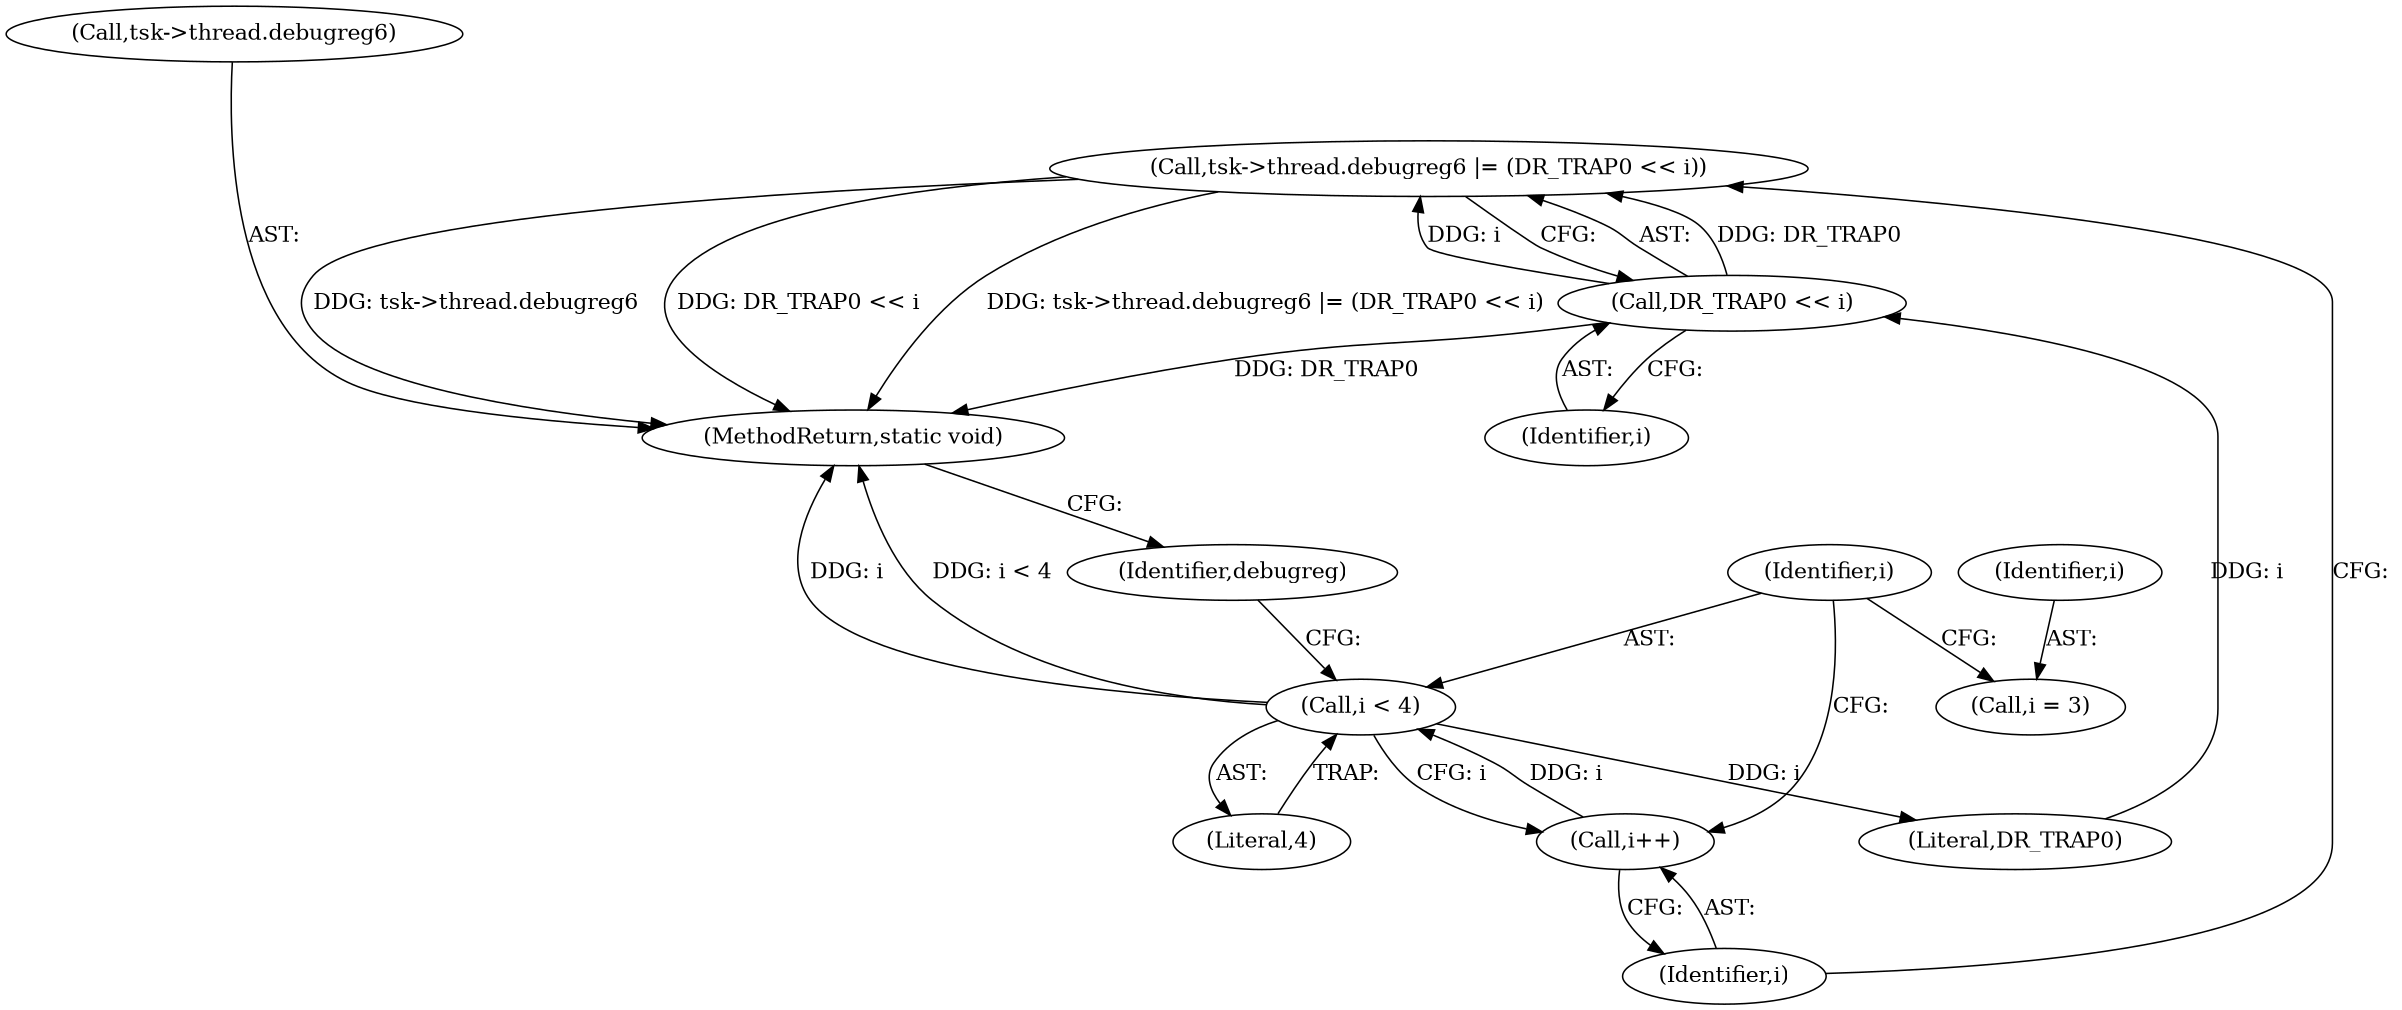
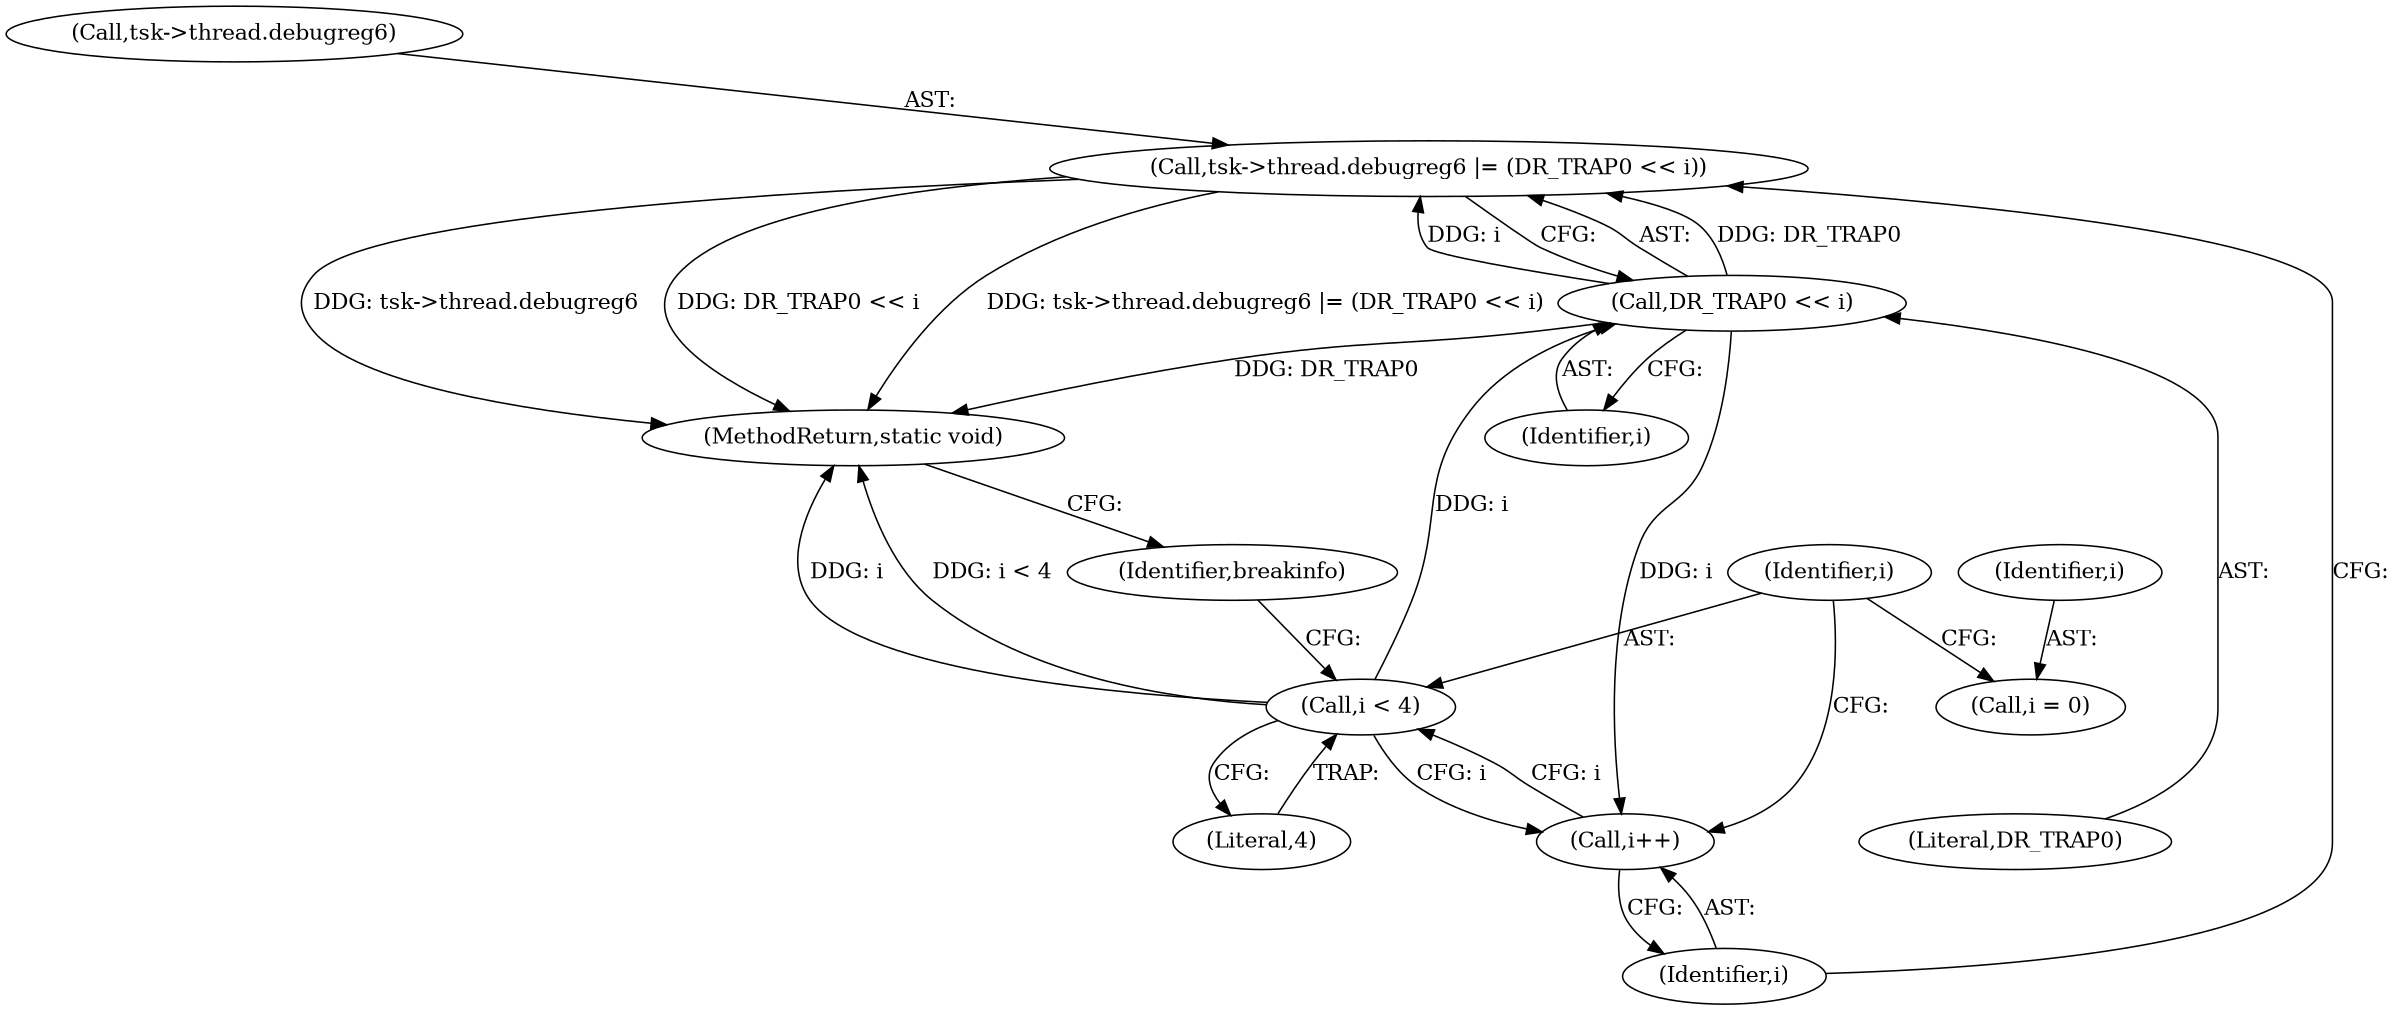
(321, 364) -> (805, 98)
none -> (1637, 552)
(1232, 572) -> (1232, 572)
(2247, 572) -> (2247, 572)
(2031, 707) -> (2031, 707)
(1668, 770) -> (1440, 469)
(1246, 774) -> (1246, 774)
(1567, 774) -> (1567, 774)
